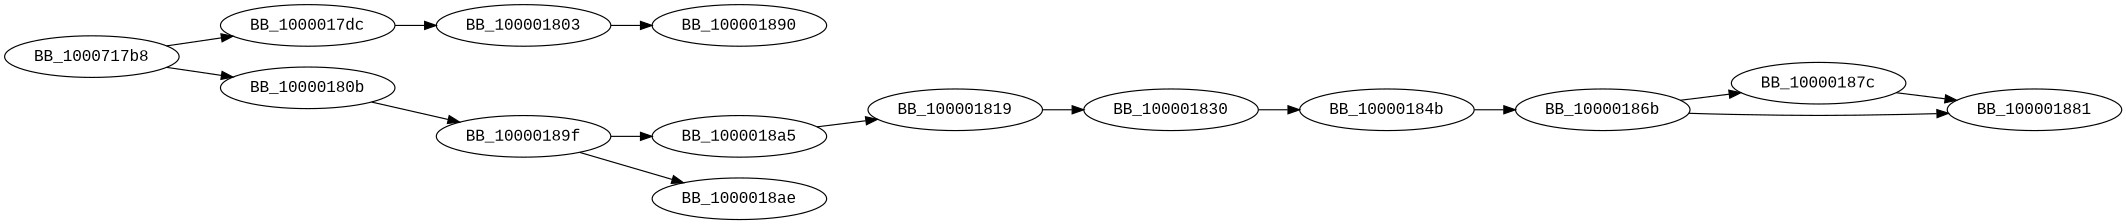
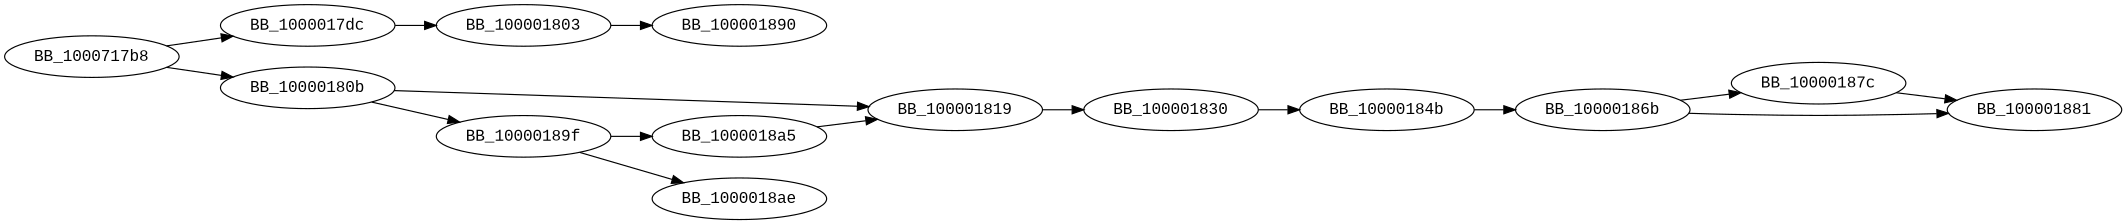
none -> (626, 98)
